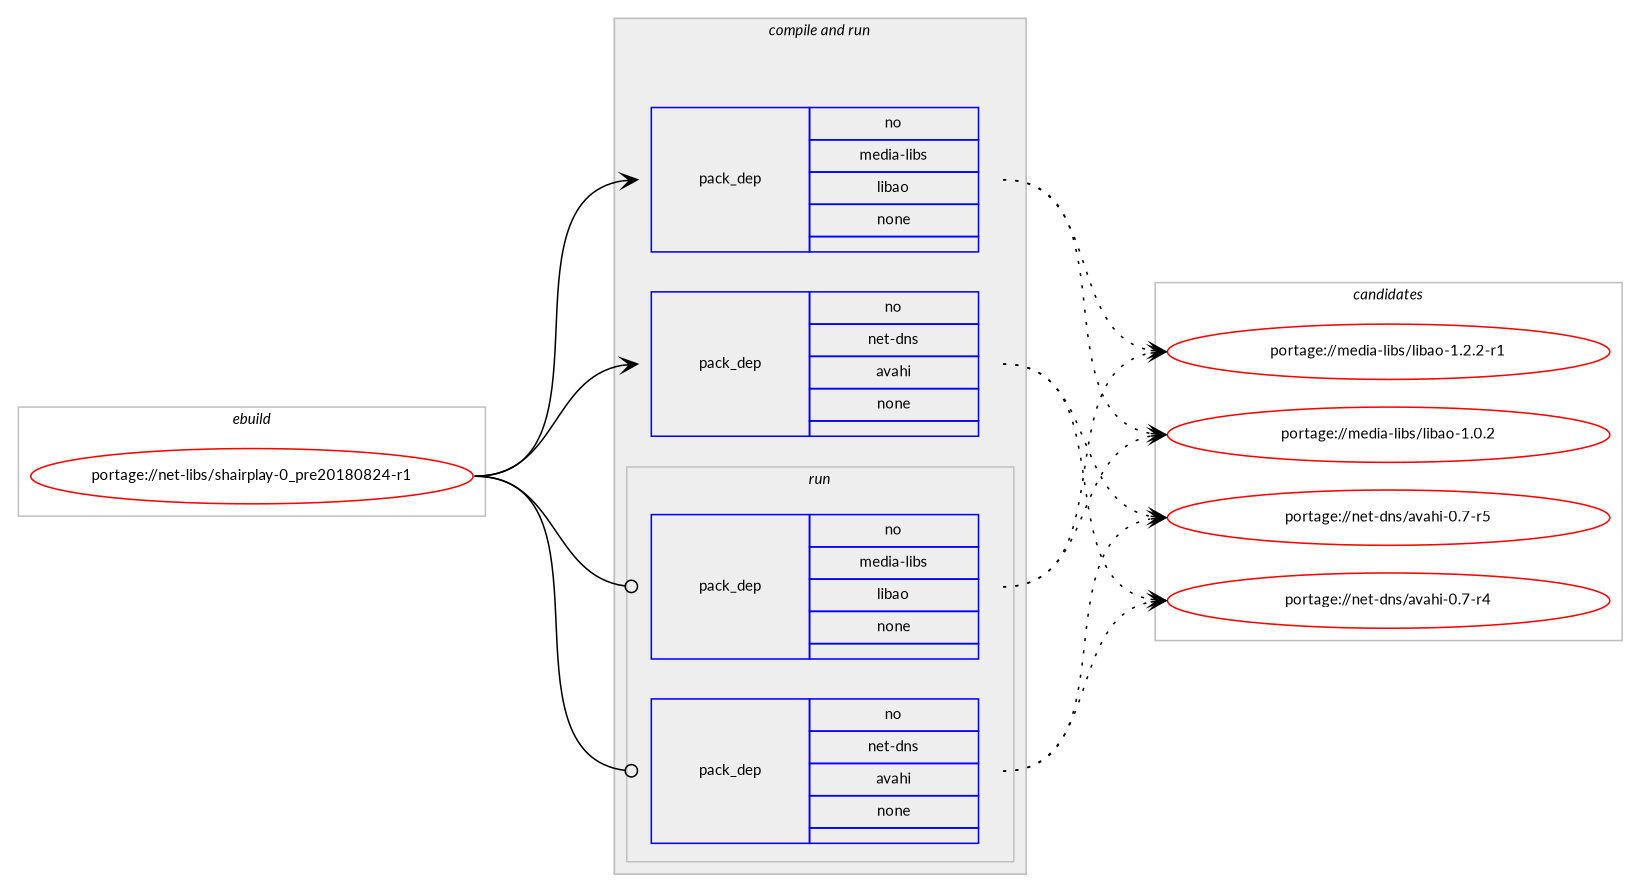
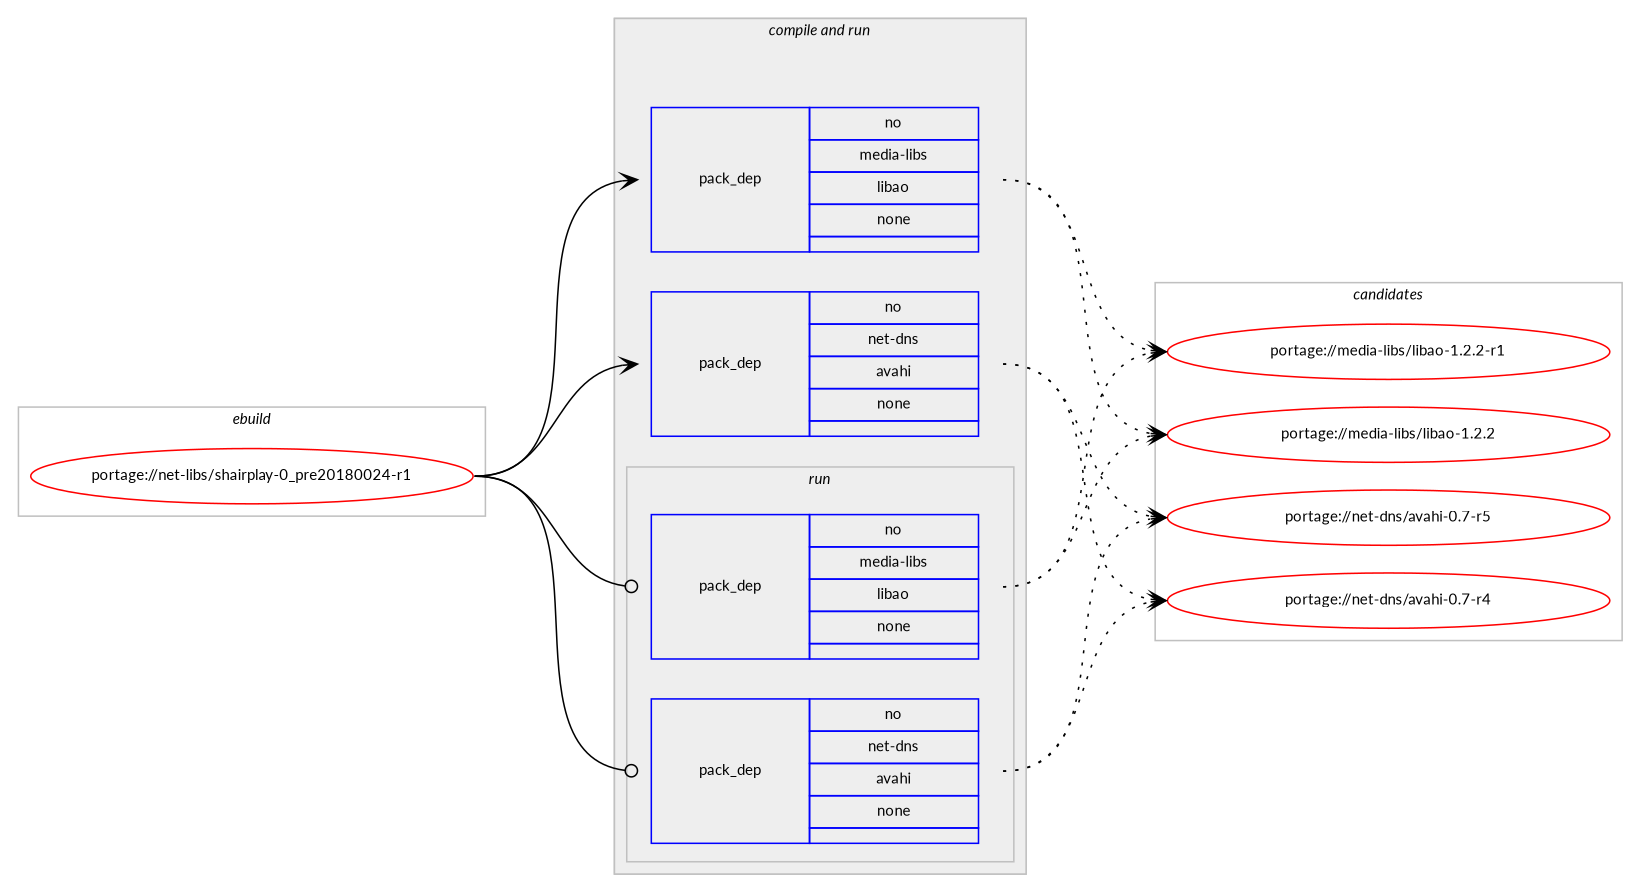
(1389, 435) -> (1389, 435)
(252, 476) -> (252, 476)
